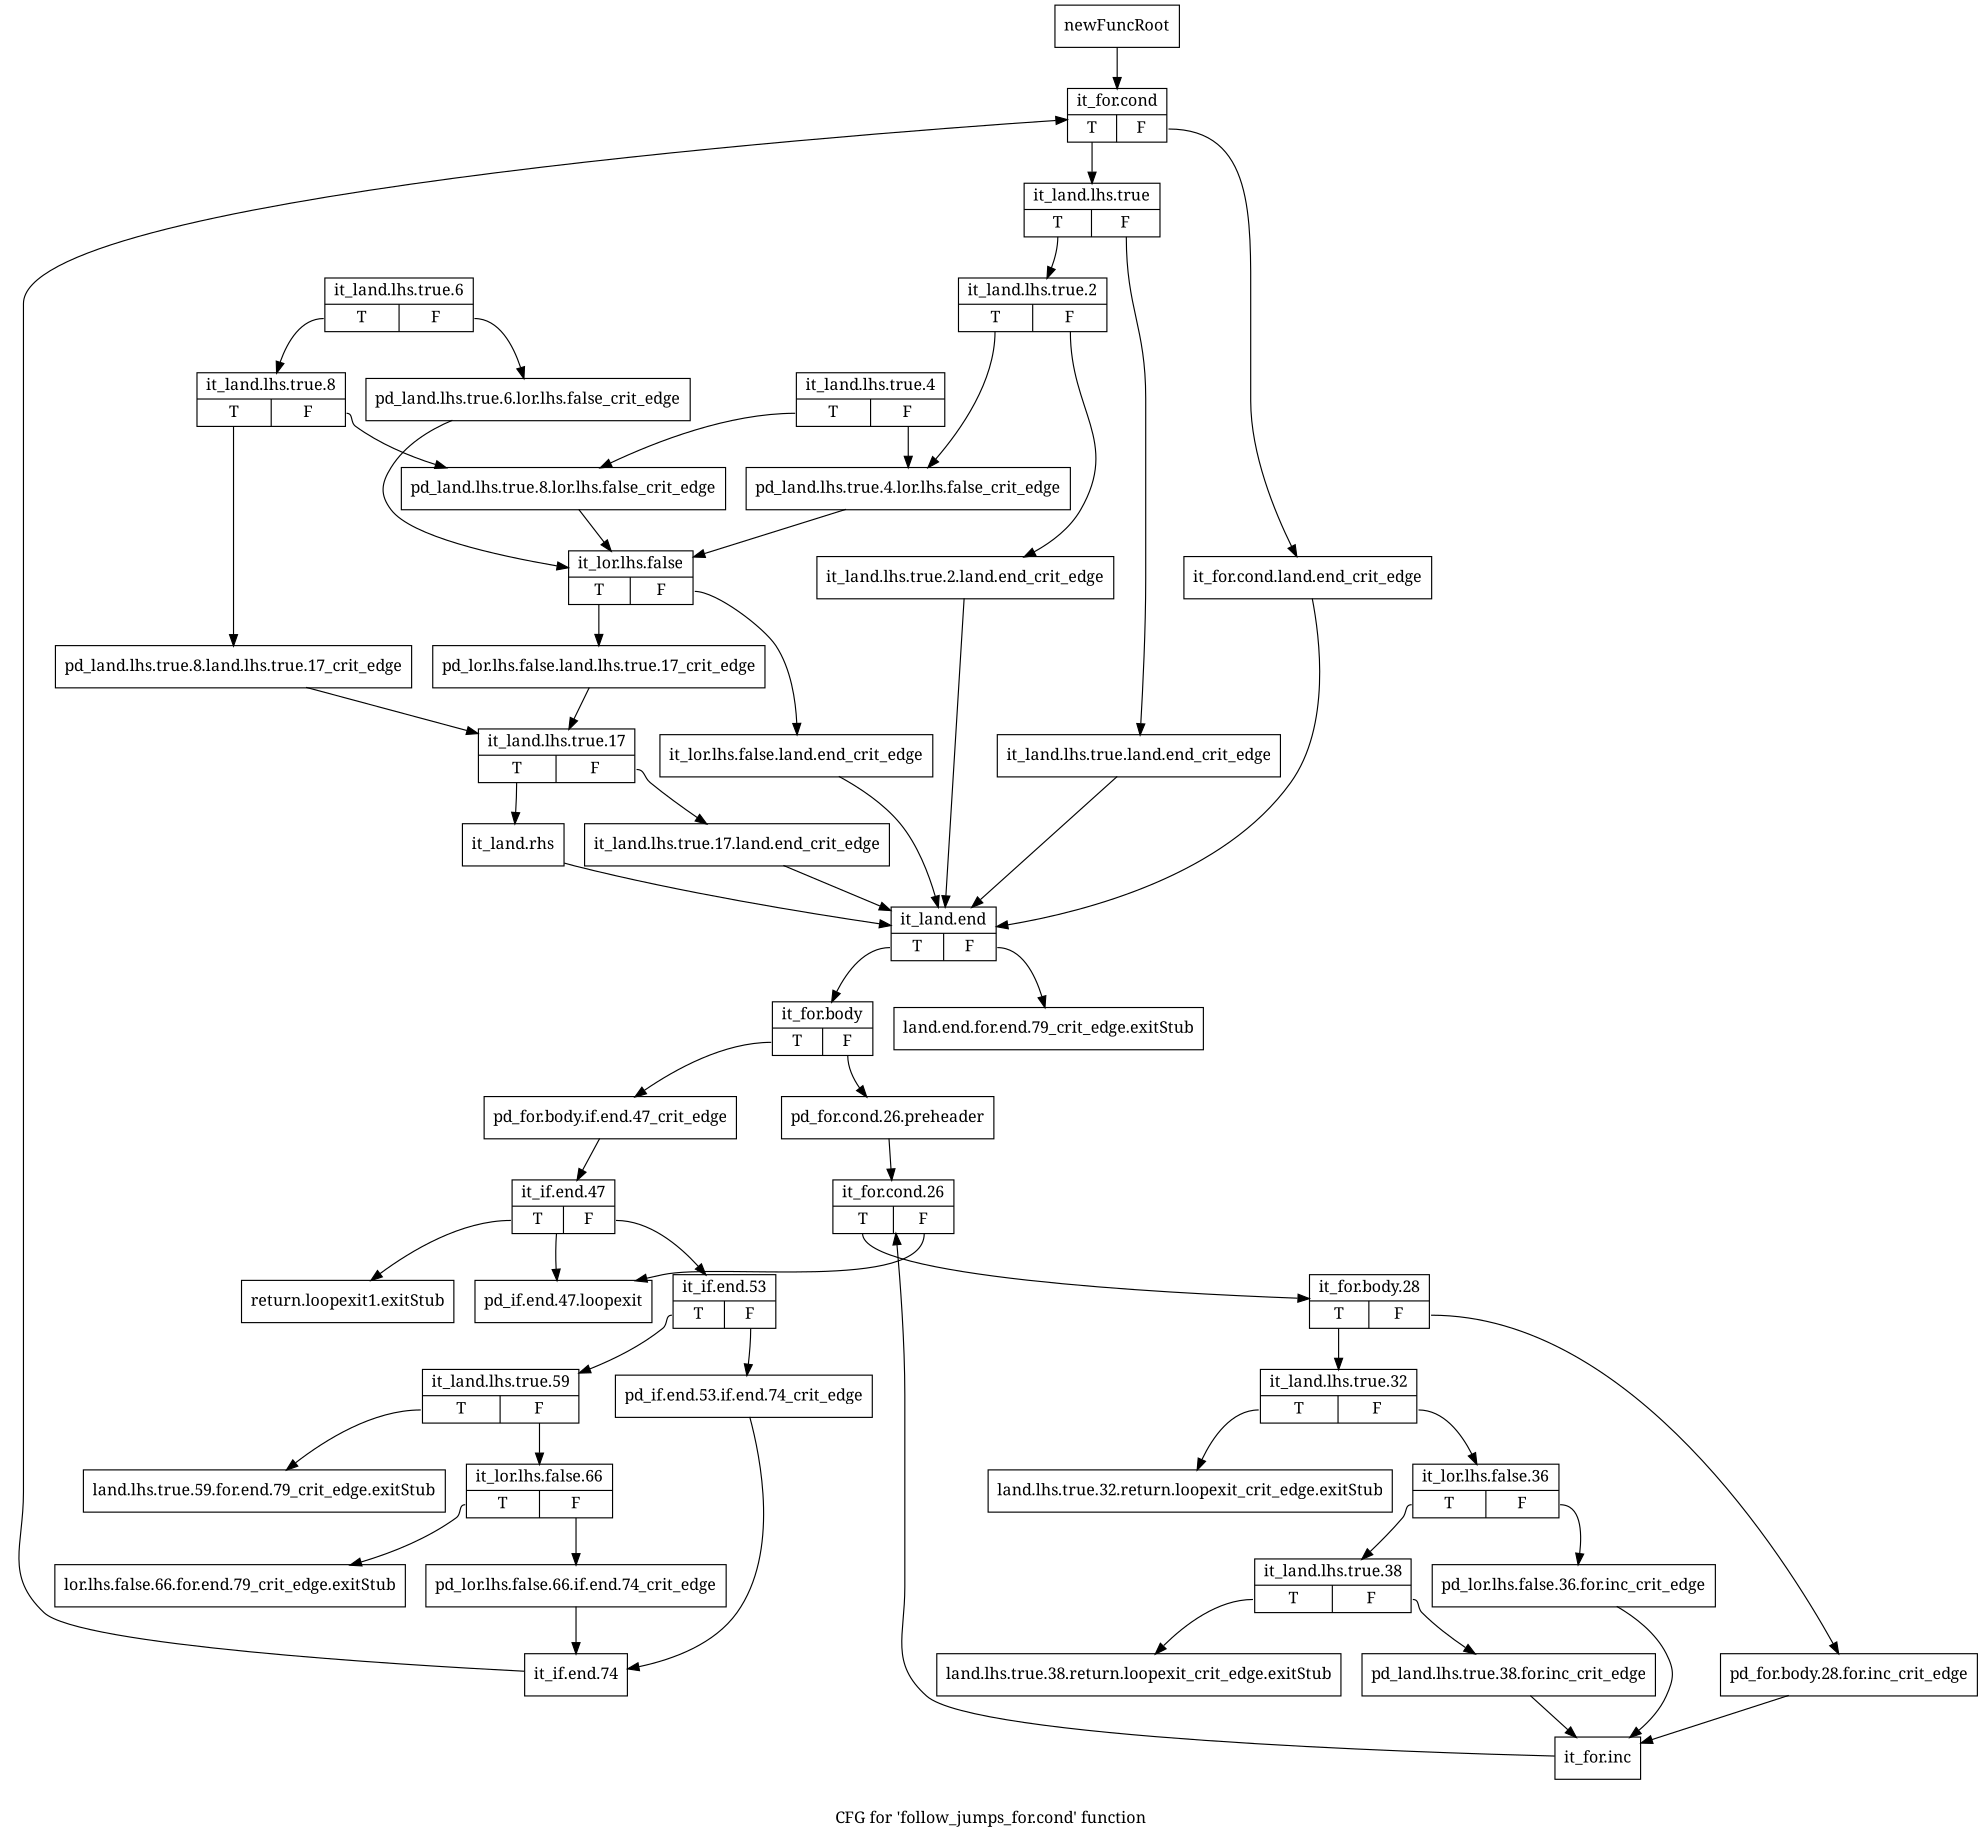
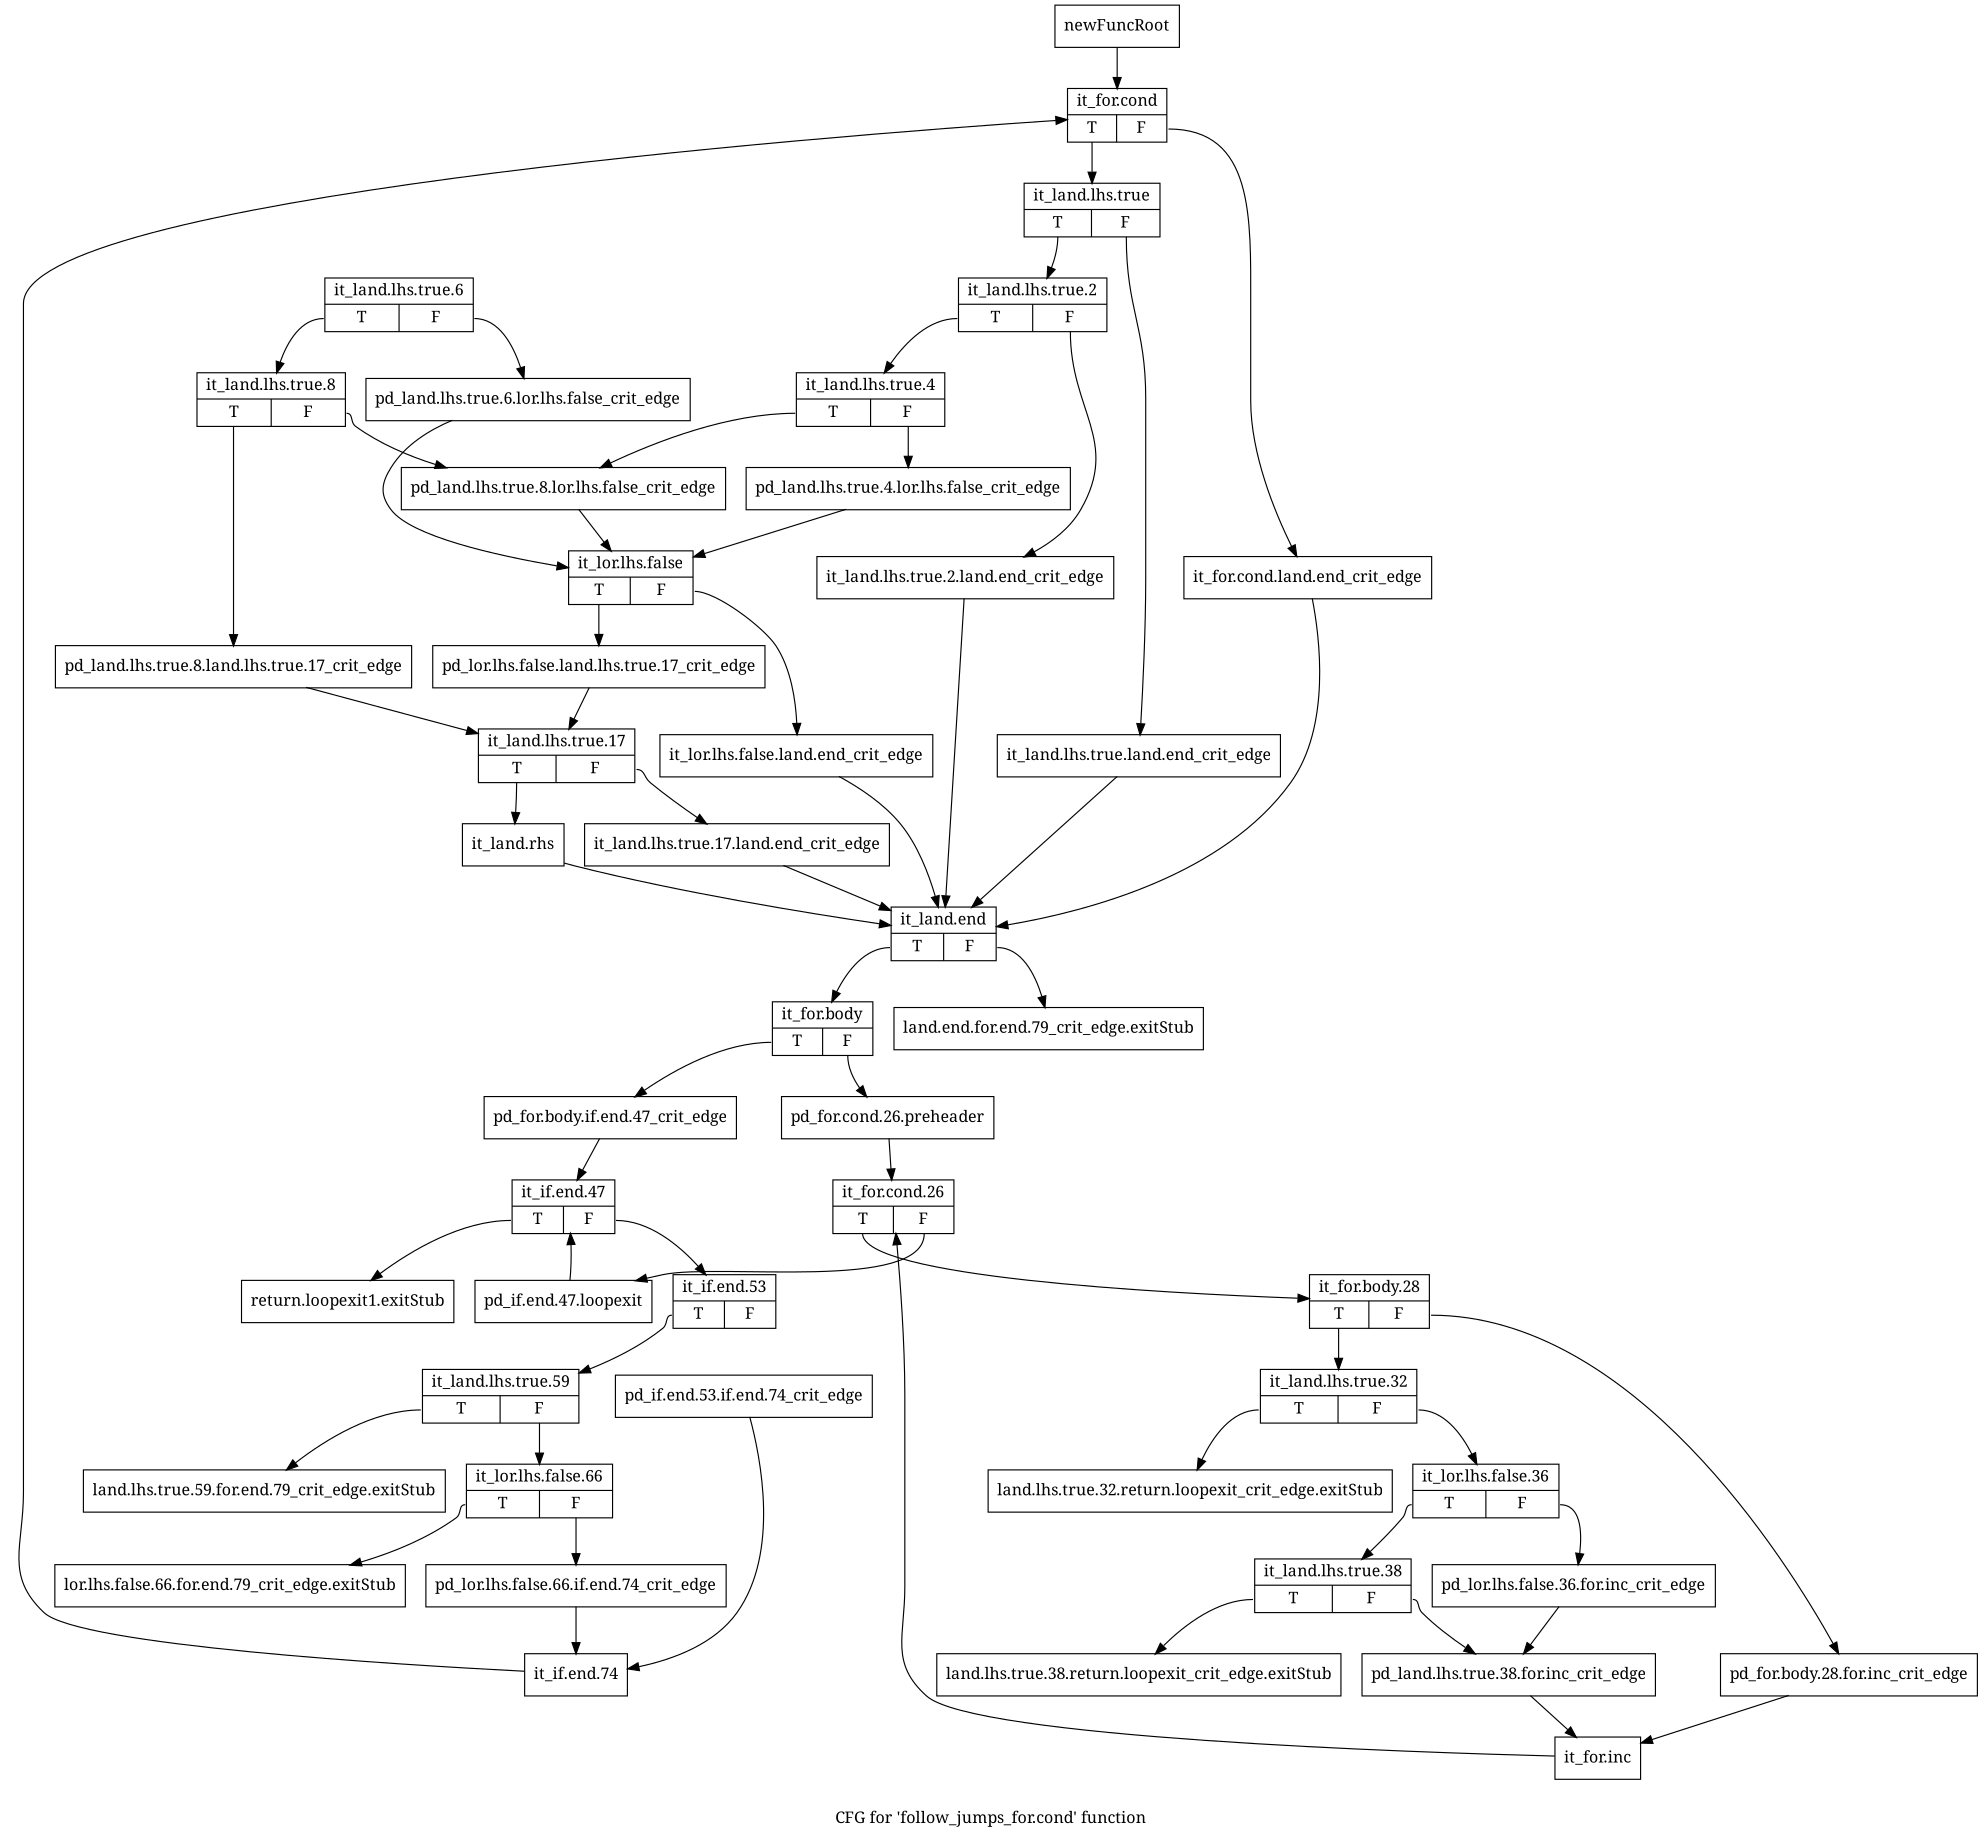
(976, 400) -> (919, 333)
(556, 1251) -> (571, 1263)
(750, 1346) -> none
(1670, 1662) -> (1545, 1626)
